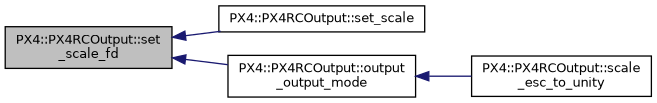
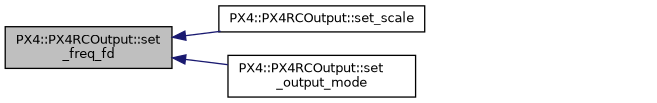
(89, 48) -> (89, 48)
(322, 76) -> (322, 76)
(561, 76) -> none
